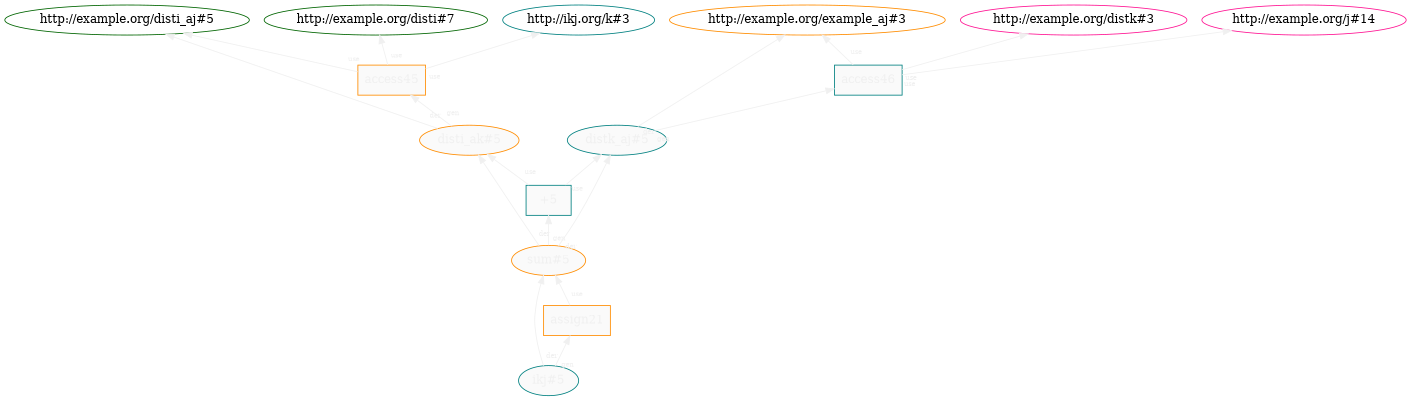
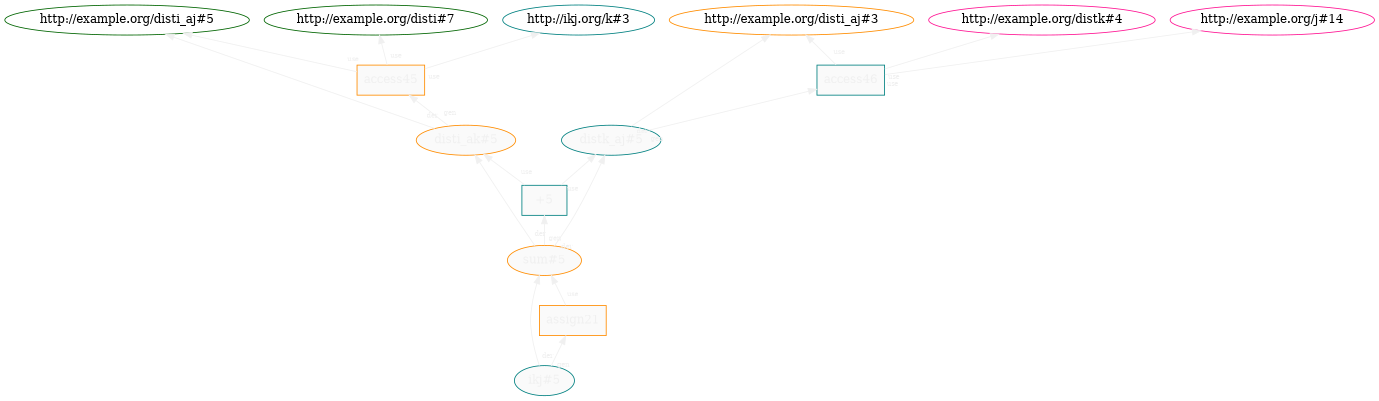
(807, 20) -> (792, 20)
(1074, 20) -> (1042, 20)
